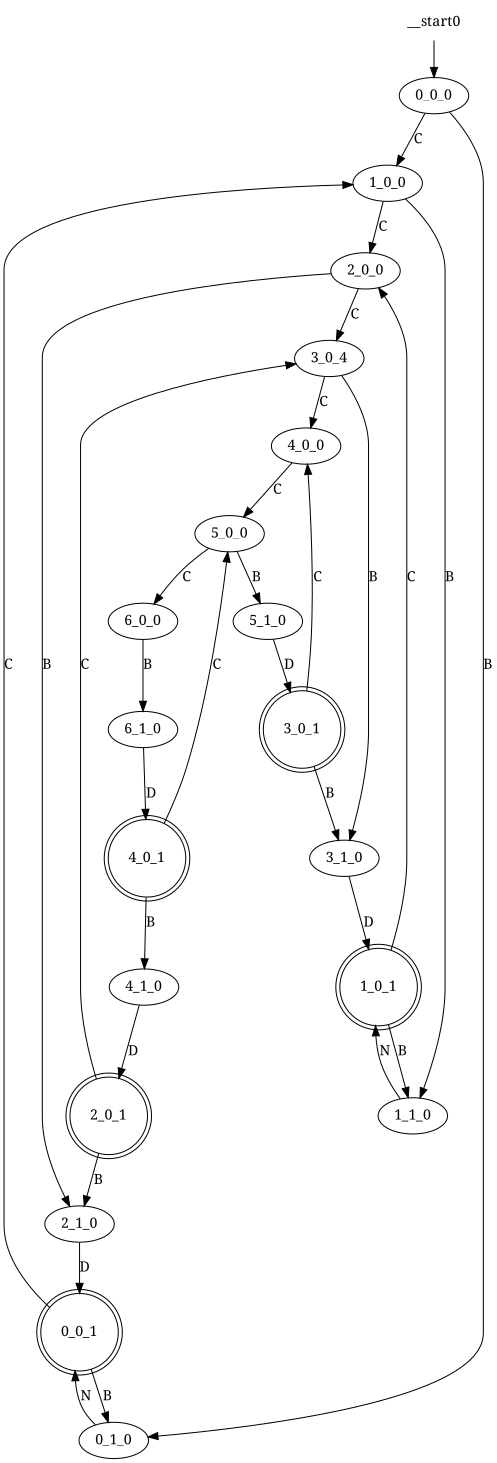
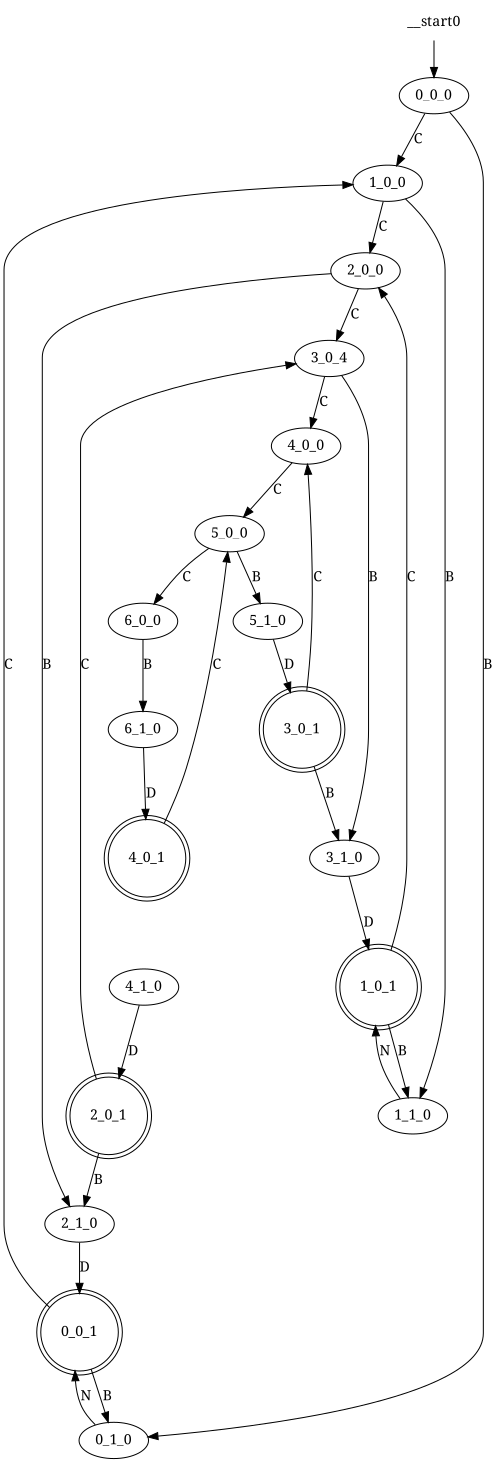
(145, 928) -> none
